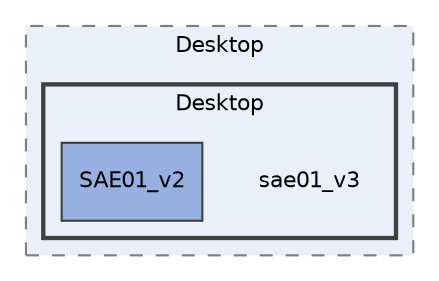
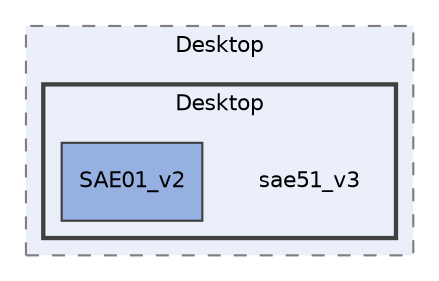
(309, 182) -> (309, 182)
